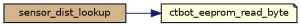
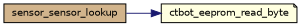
(65, 13) -> (65, 13)
